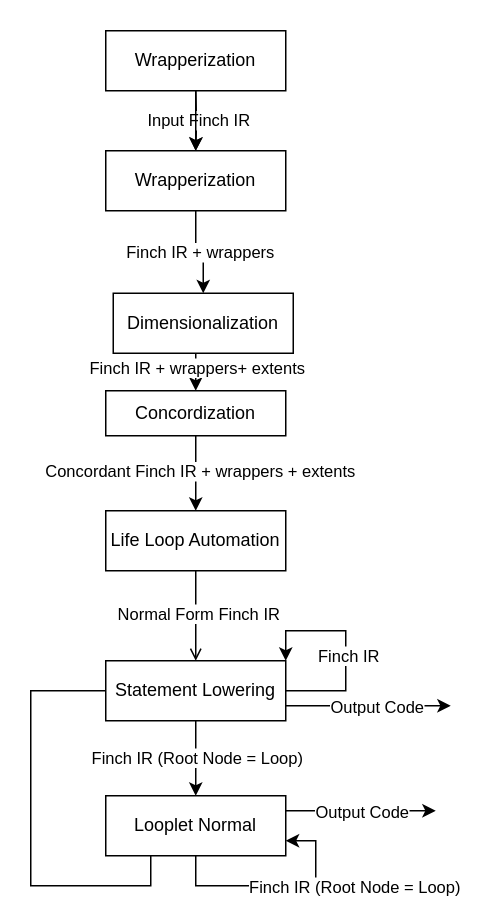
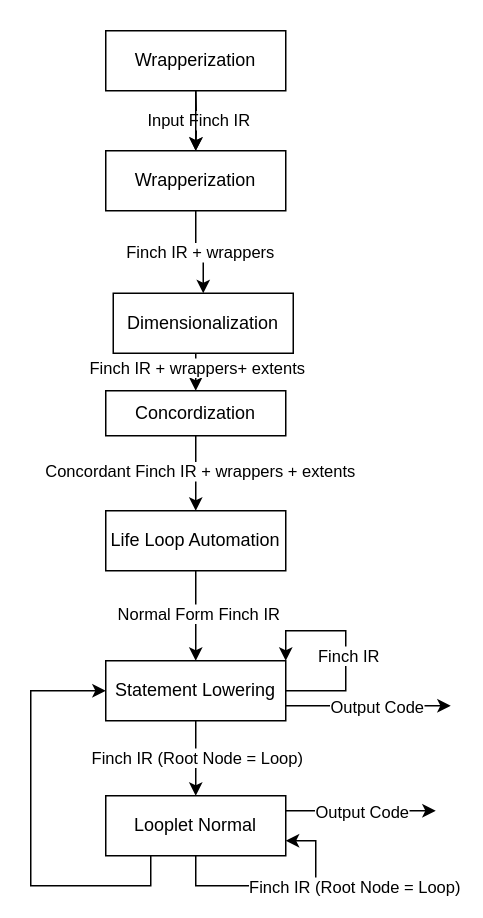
(196, 651) -> (196, 649)
(98, 691) -> (94, 691)
